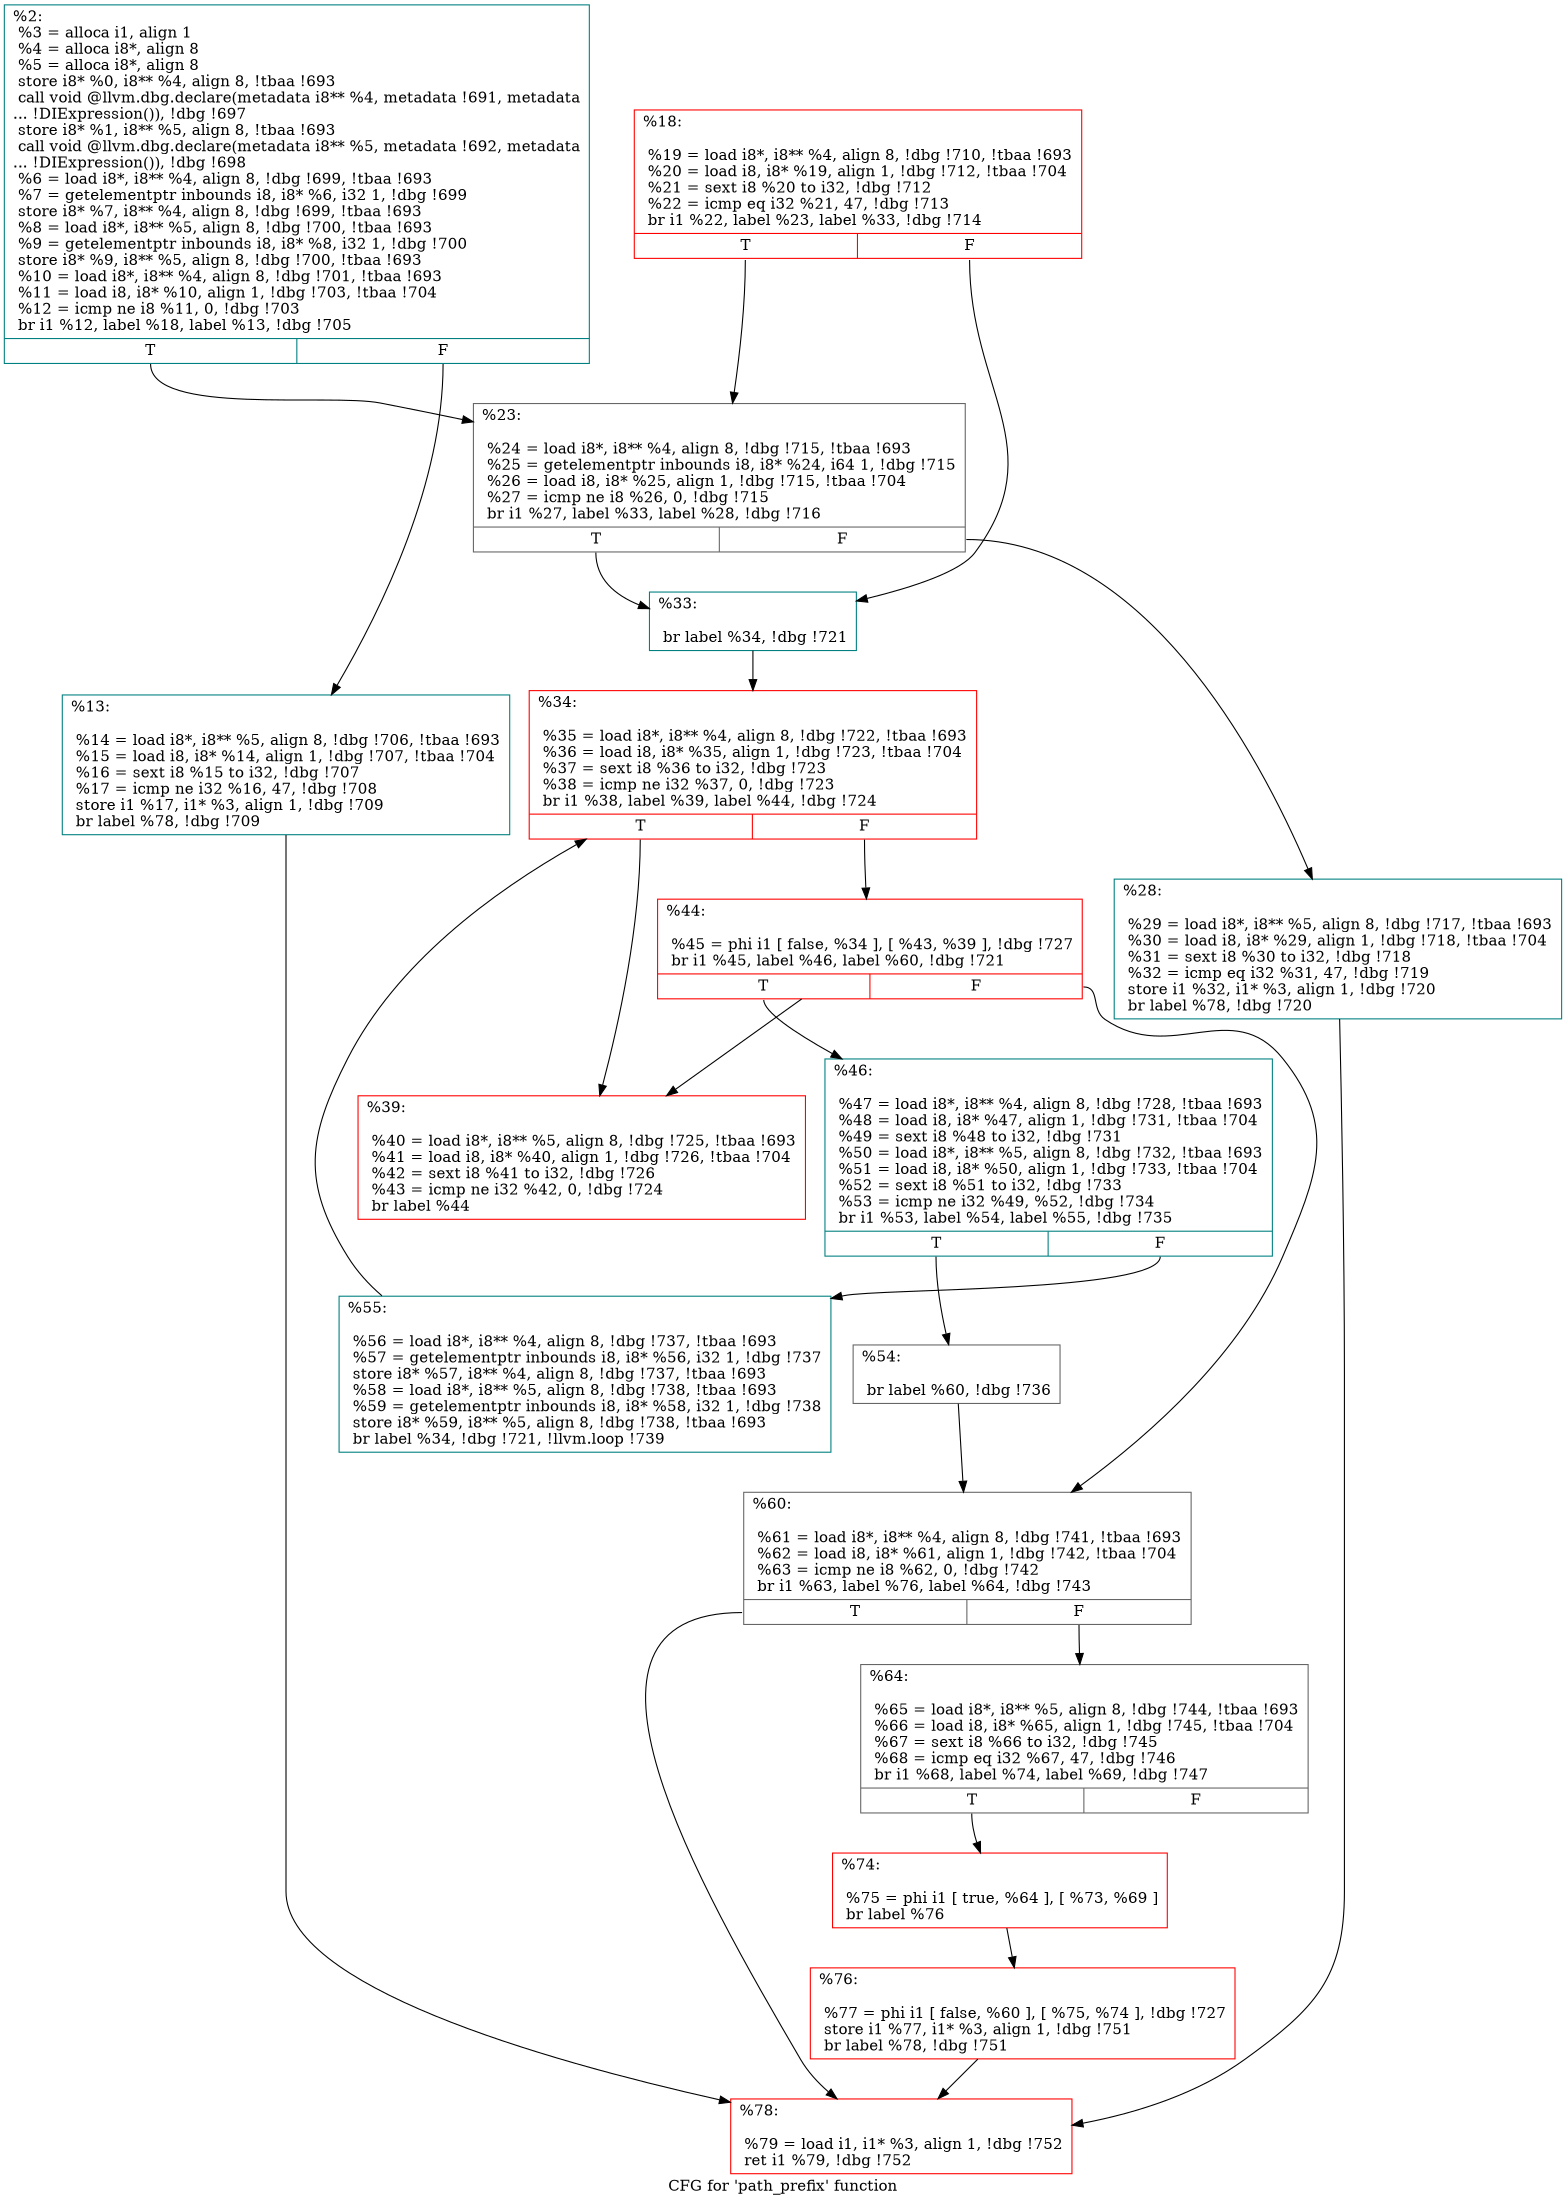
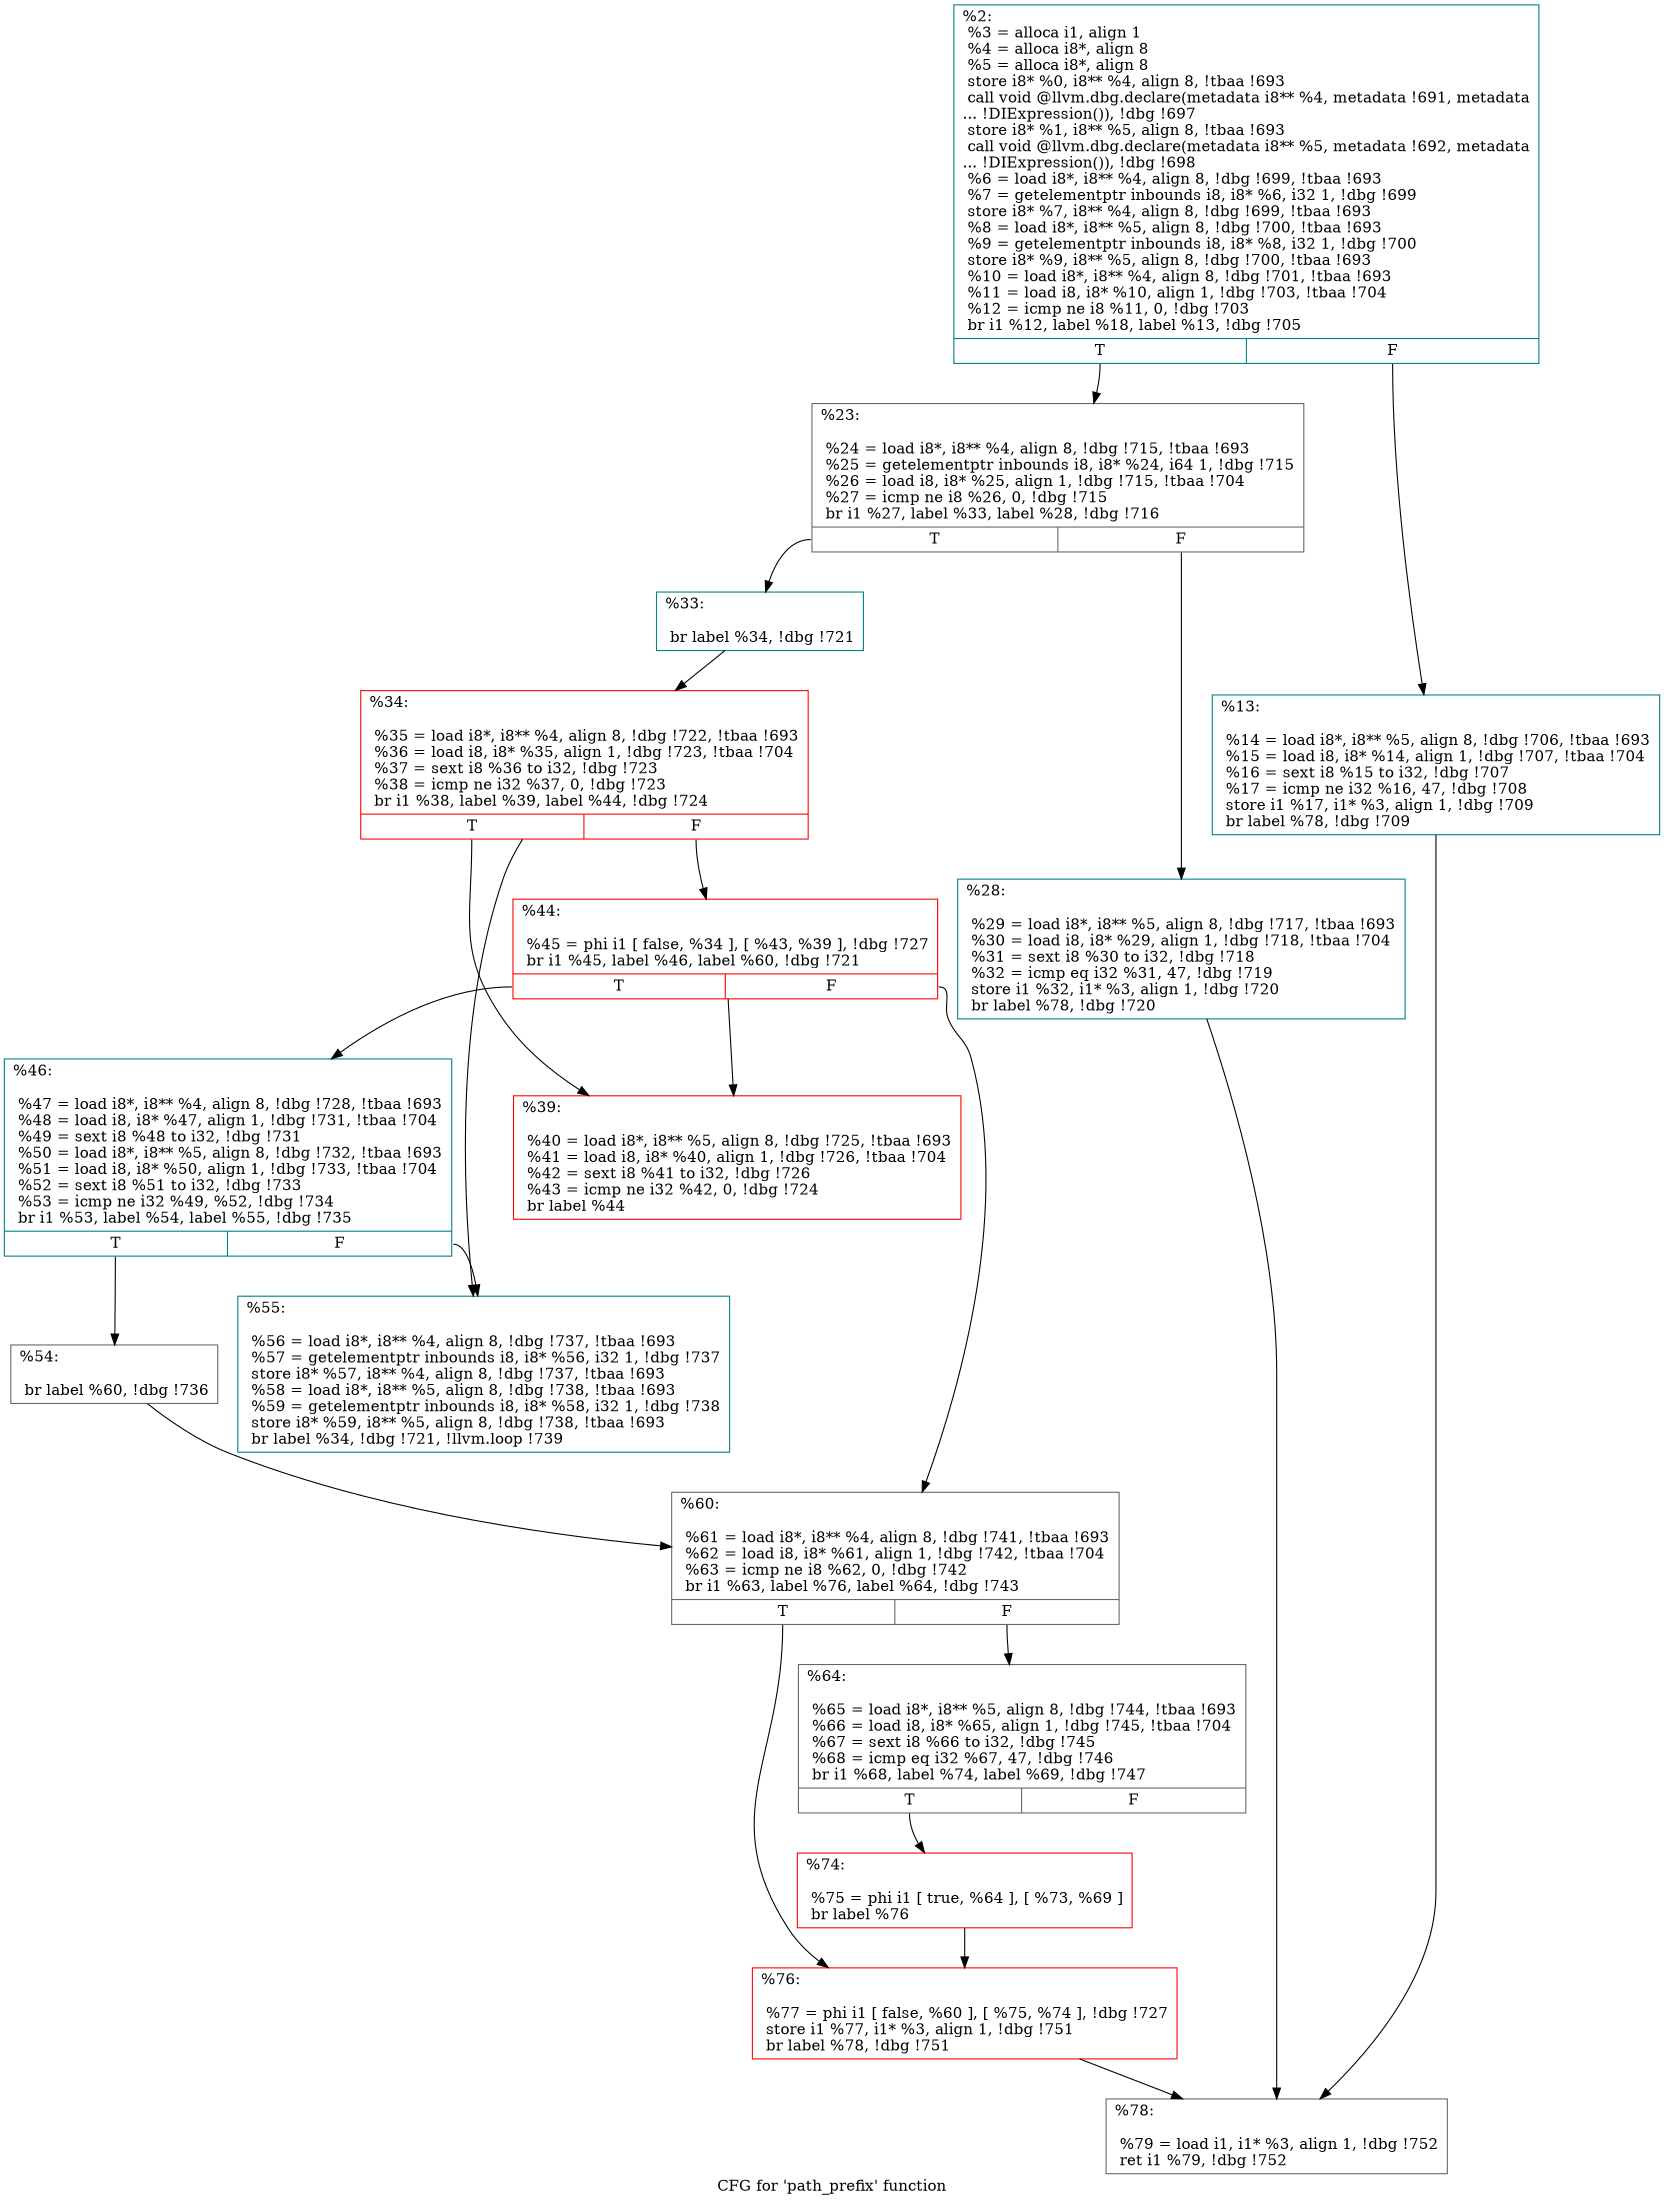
(858, 184) -> none
(361, 1035) -> (469, 1058)
(684, 1839) -> (756, 1802)
(901, 2136) -> (1277, 2136)
